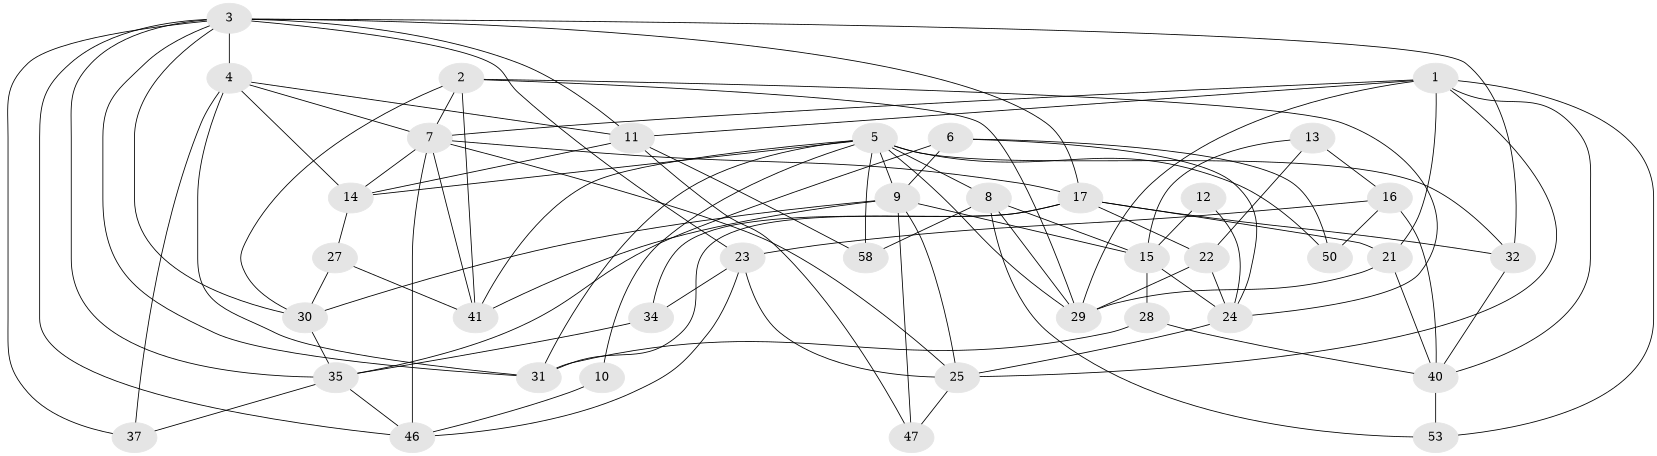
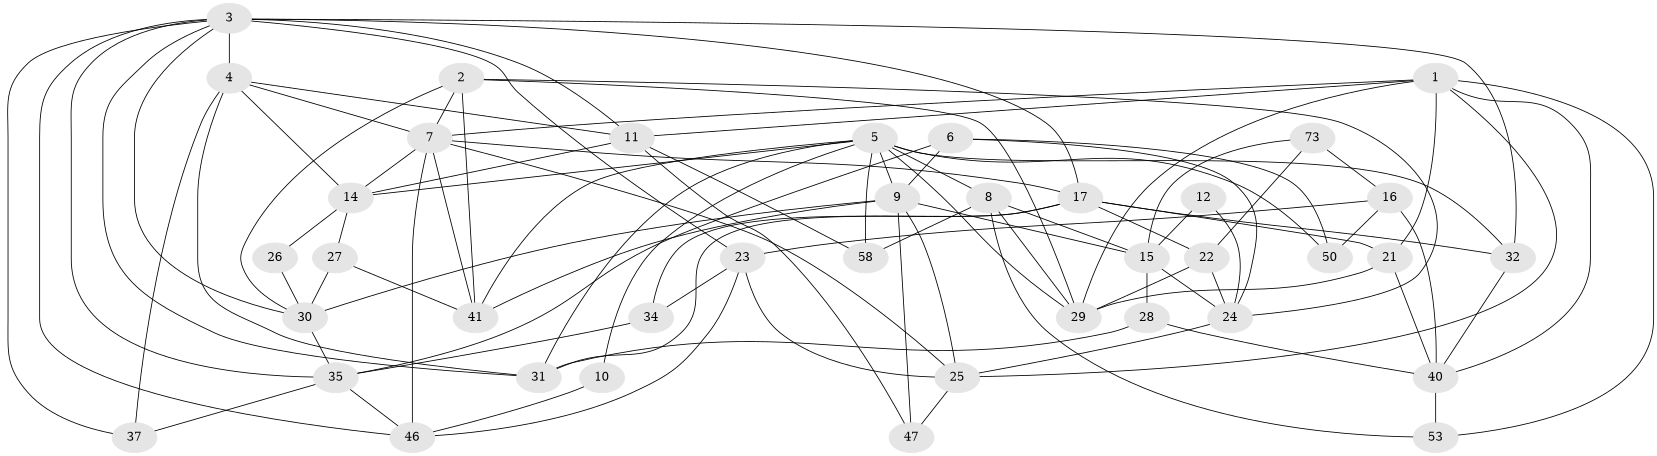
(1313, 138) -> (1313, 138)
none -> (275, 258)
